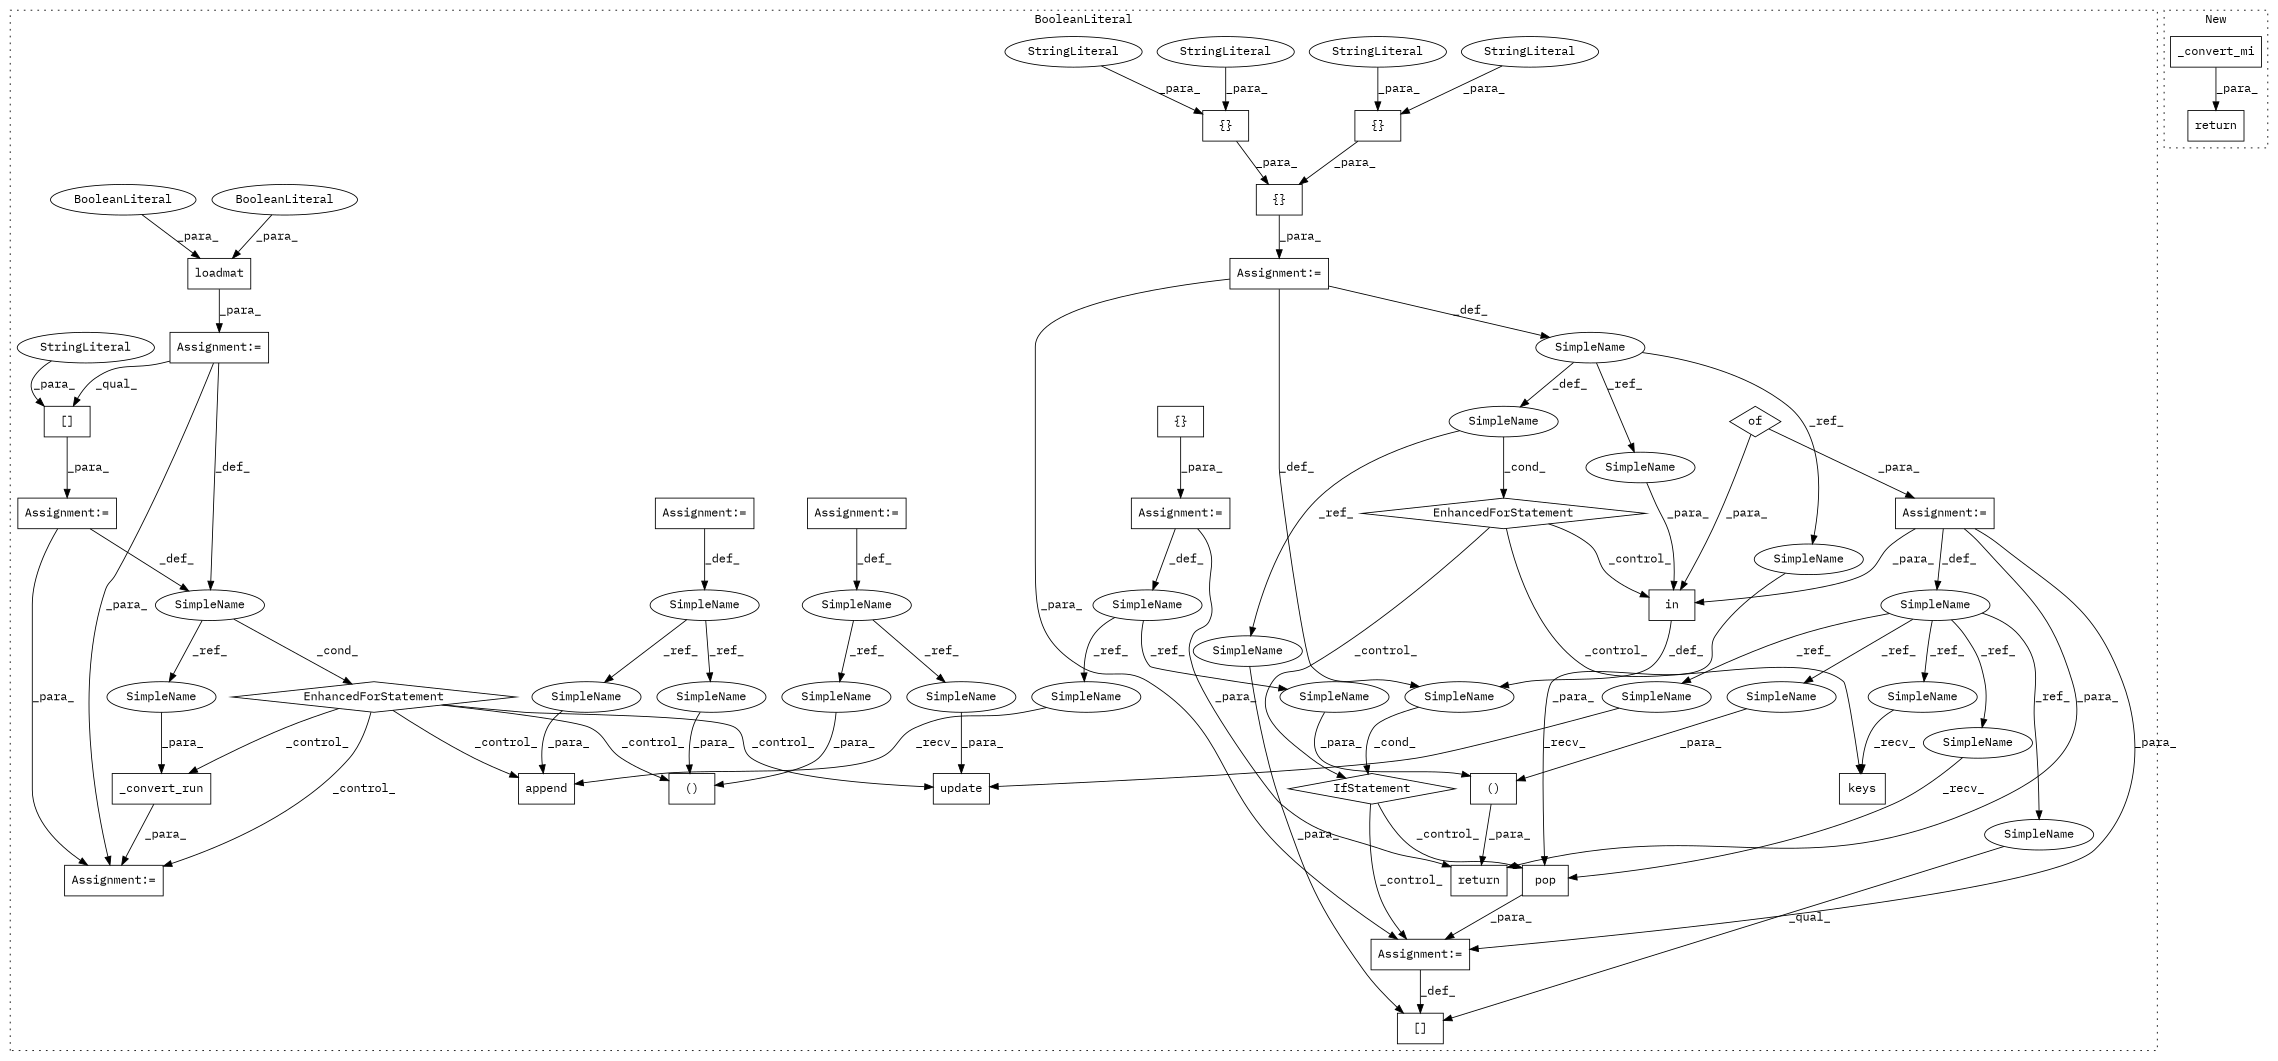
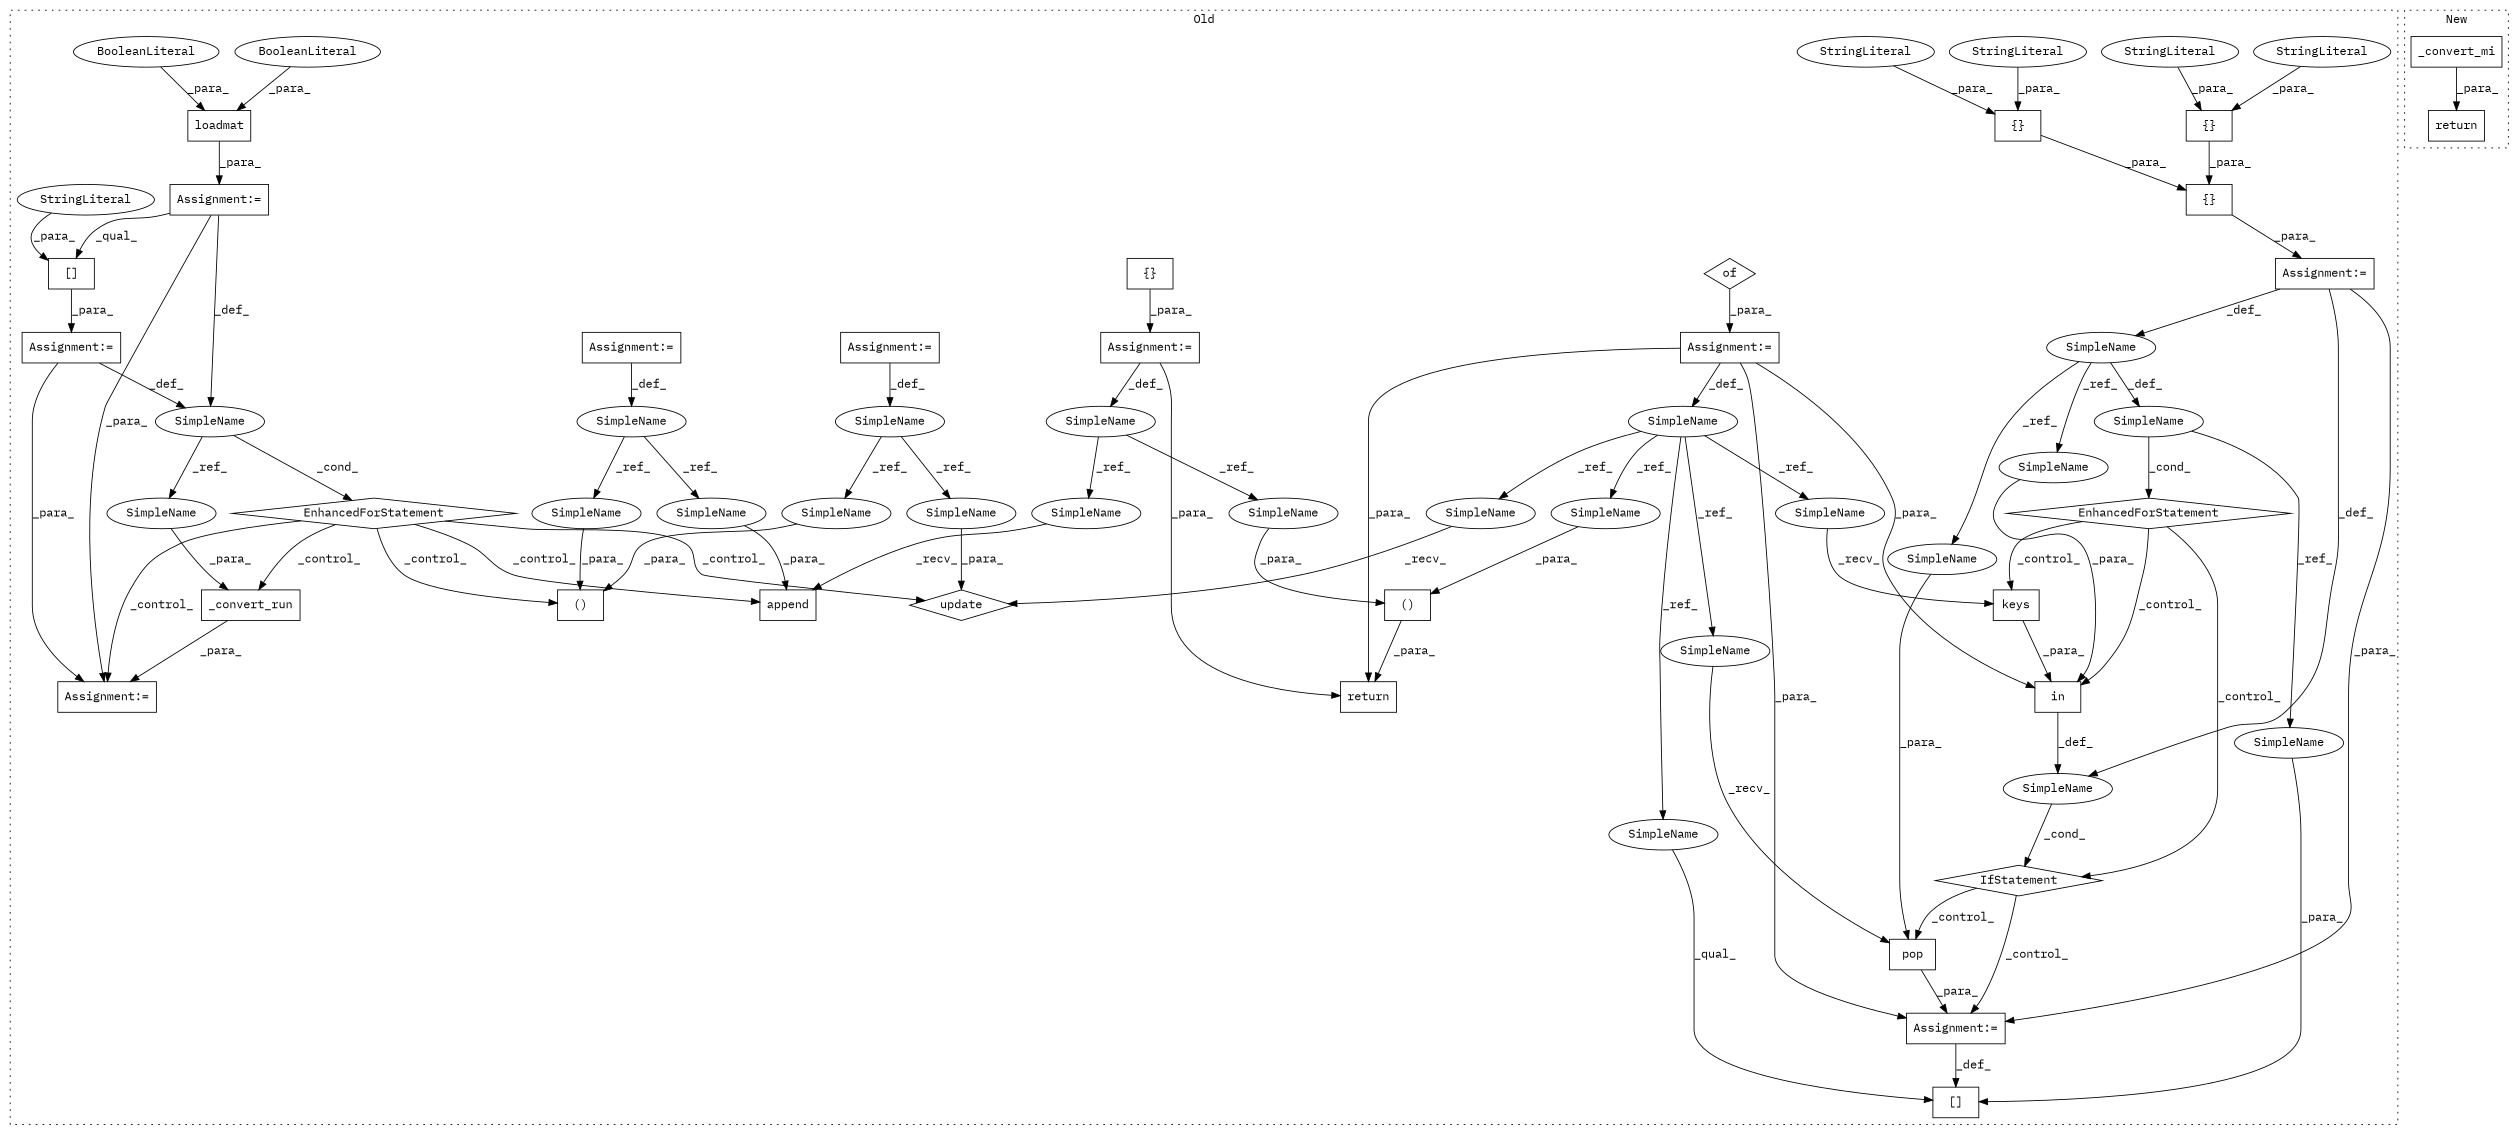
(1084, 20) -> (1204, 20)
(1721, 510) -> (2035, 647)
(961, 789) -> (961, 605)
